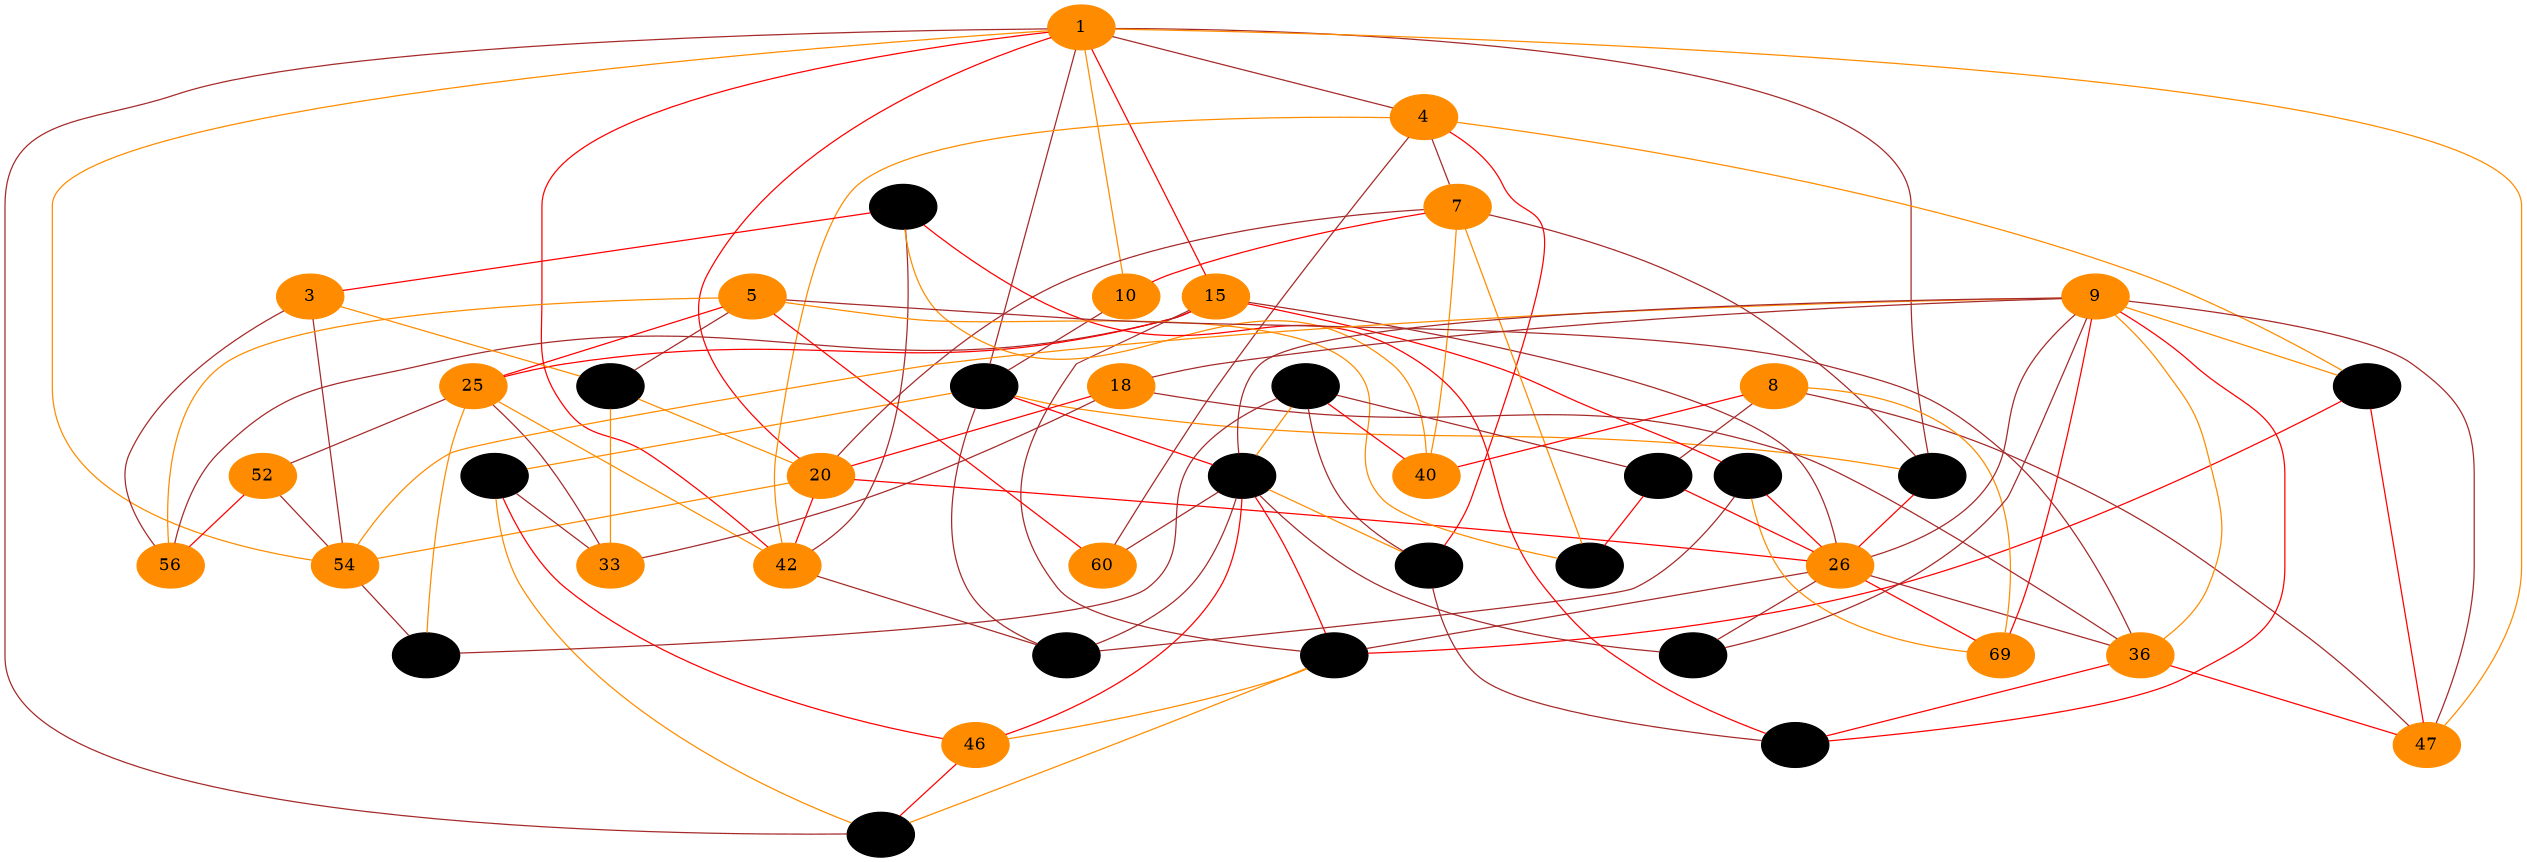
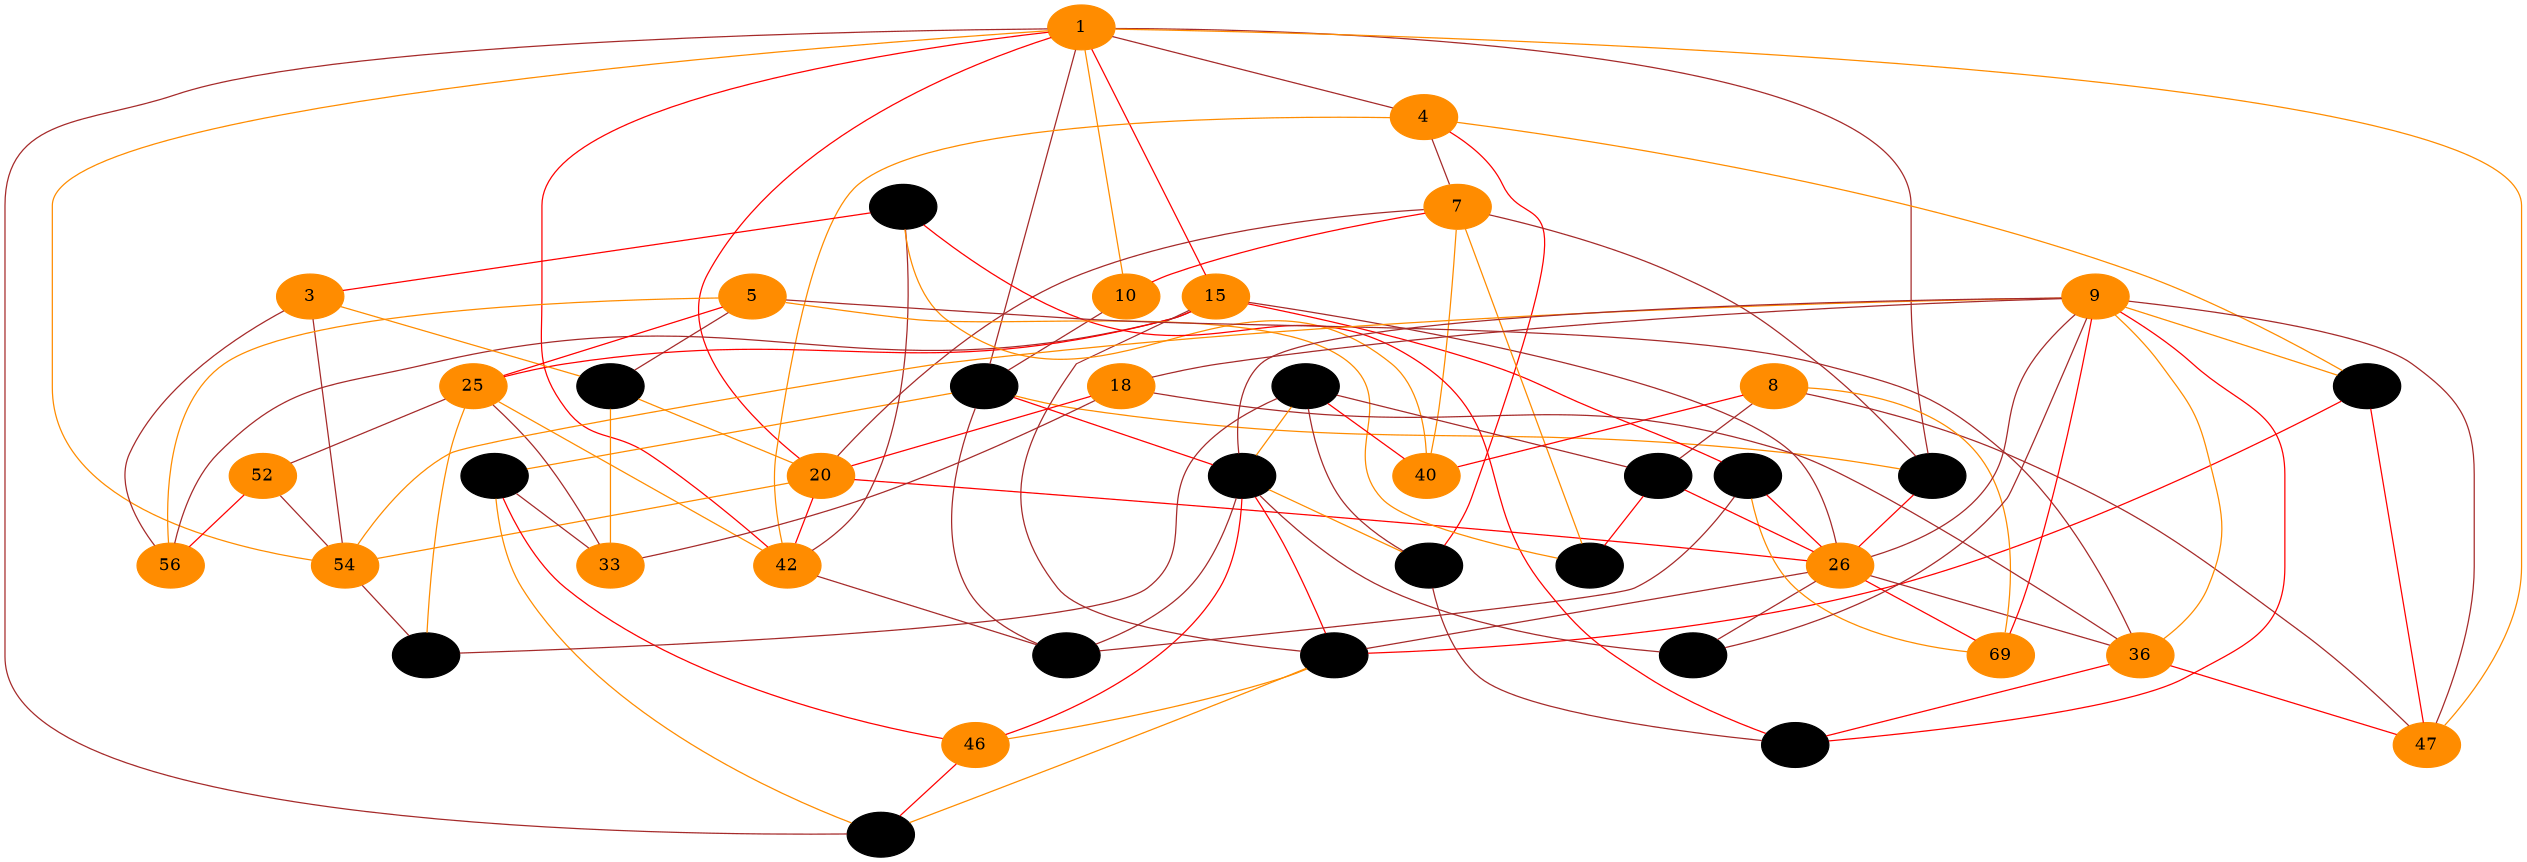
(1103, 566) -> none
